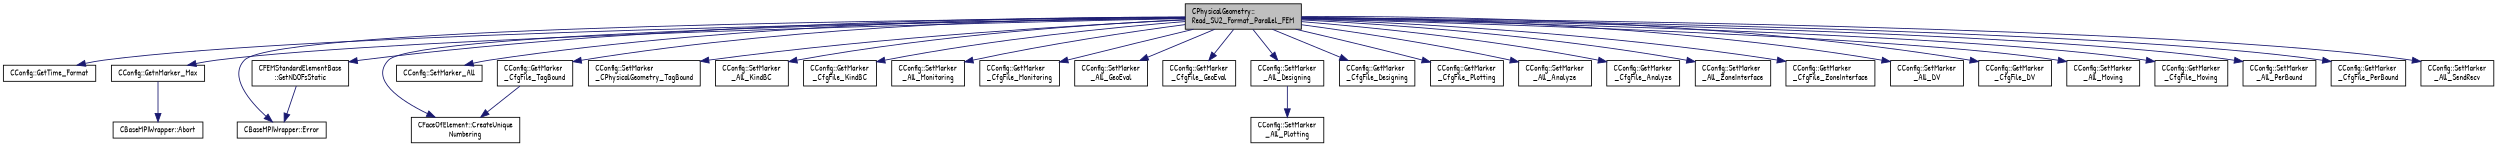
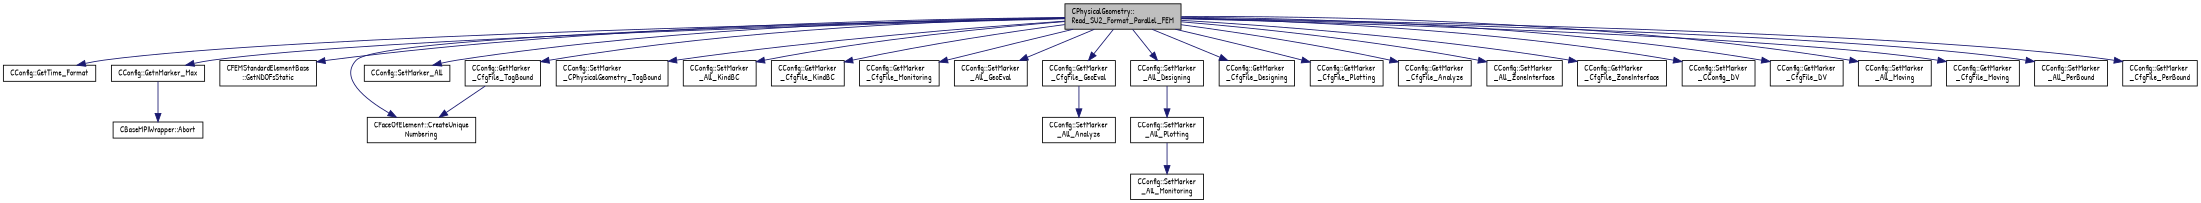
(1079, 40) -> (1167, 154)
(1406, 40) -> (1079, 97)
(1927, 73) -> (1719, 73)
(2457, 73) -> none
(282, 130) -> none
